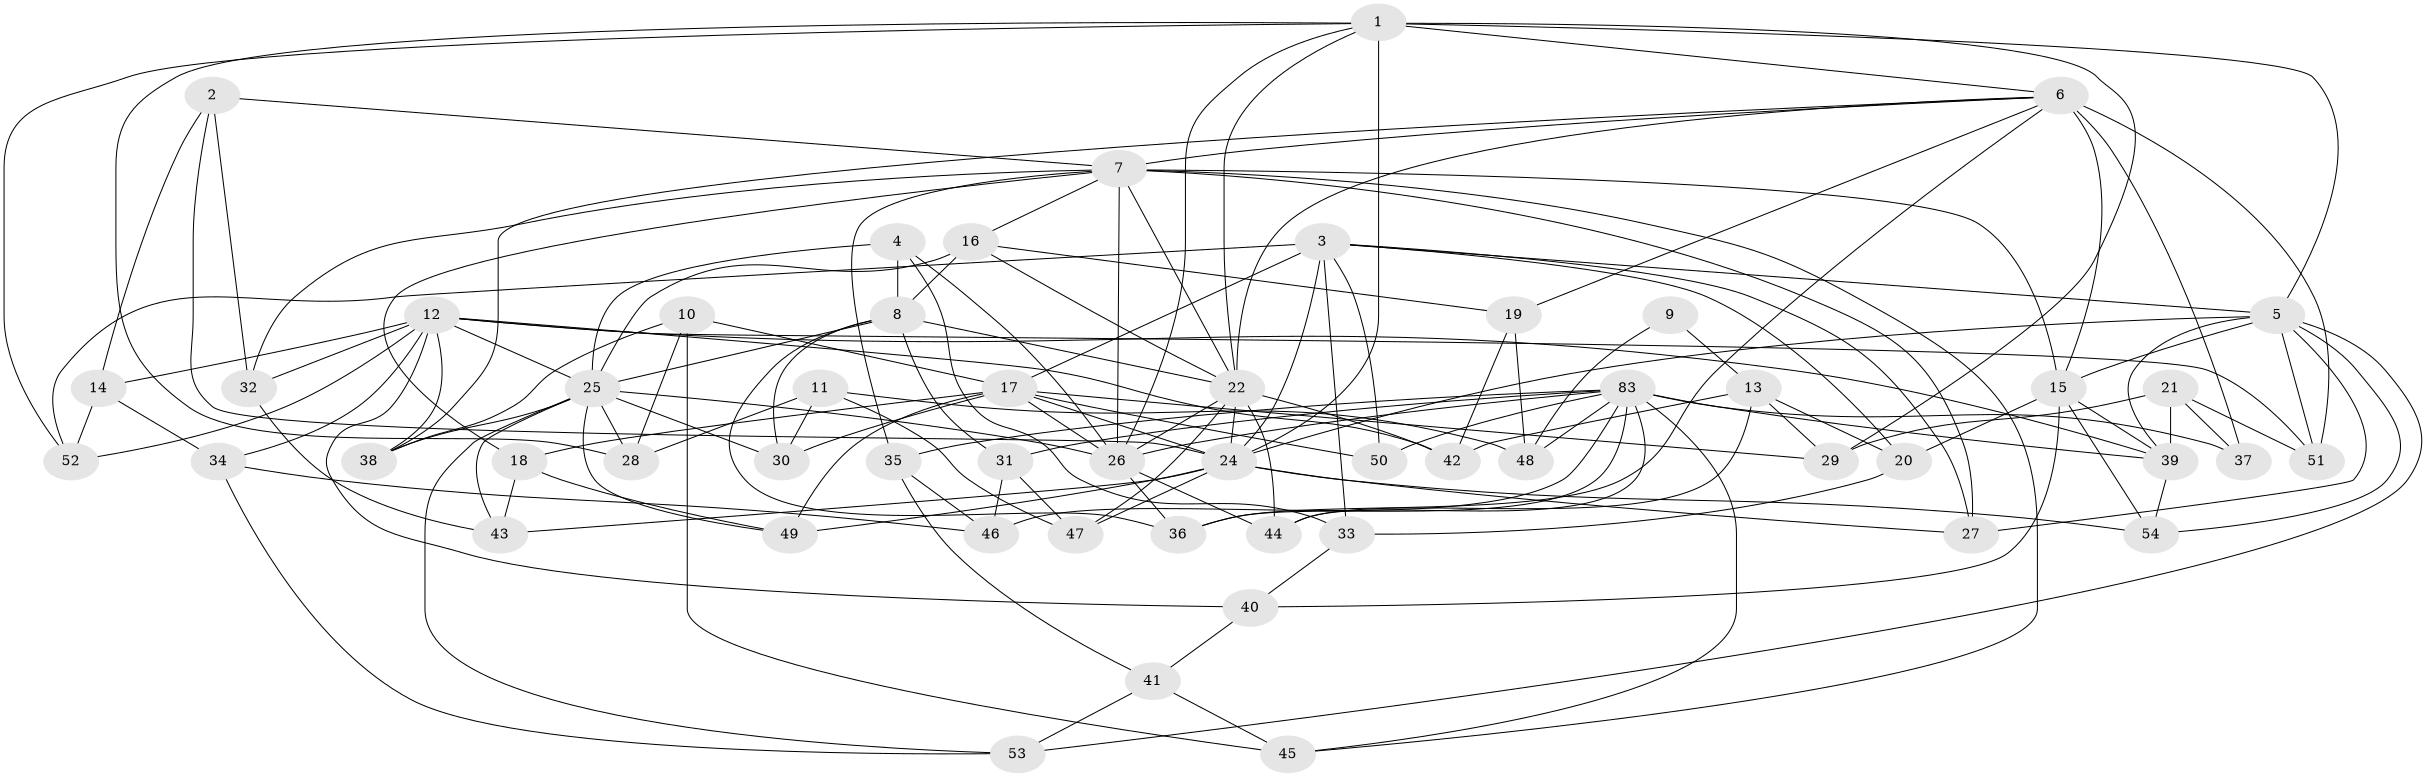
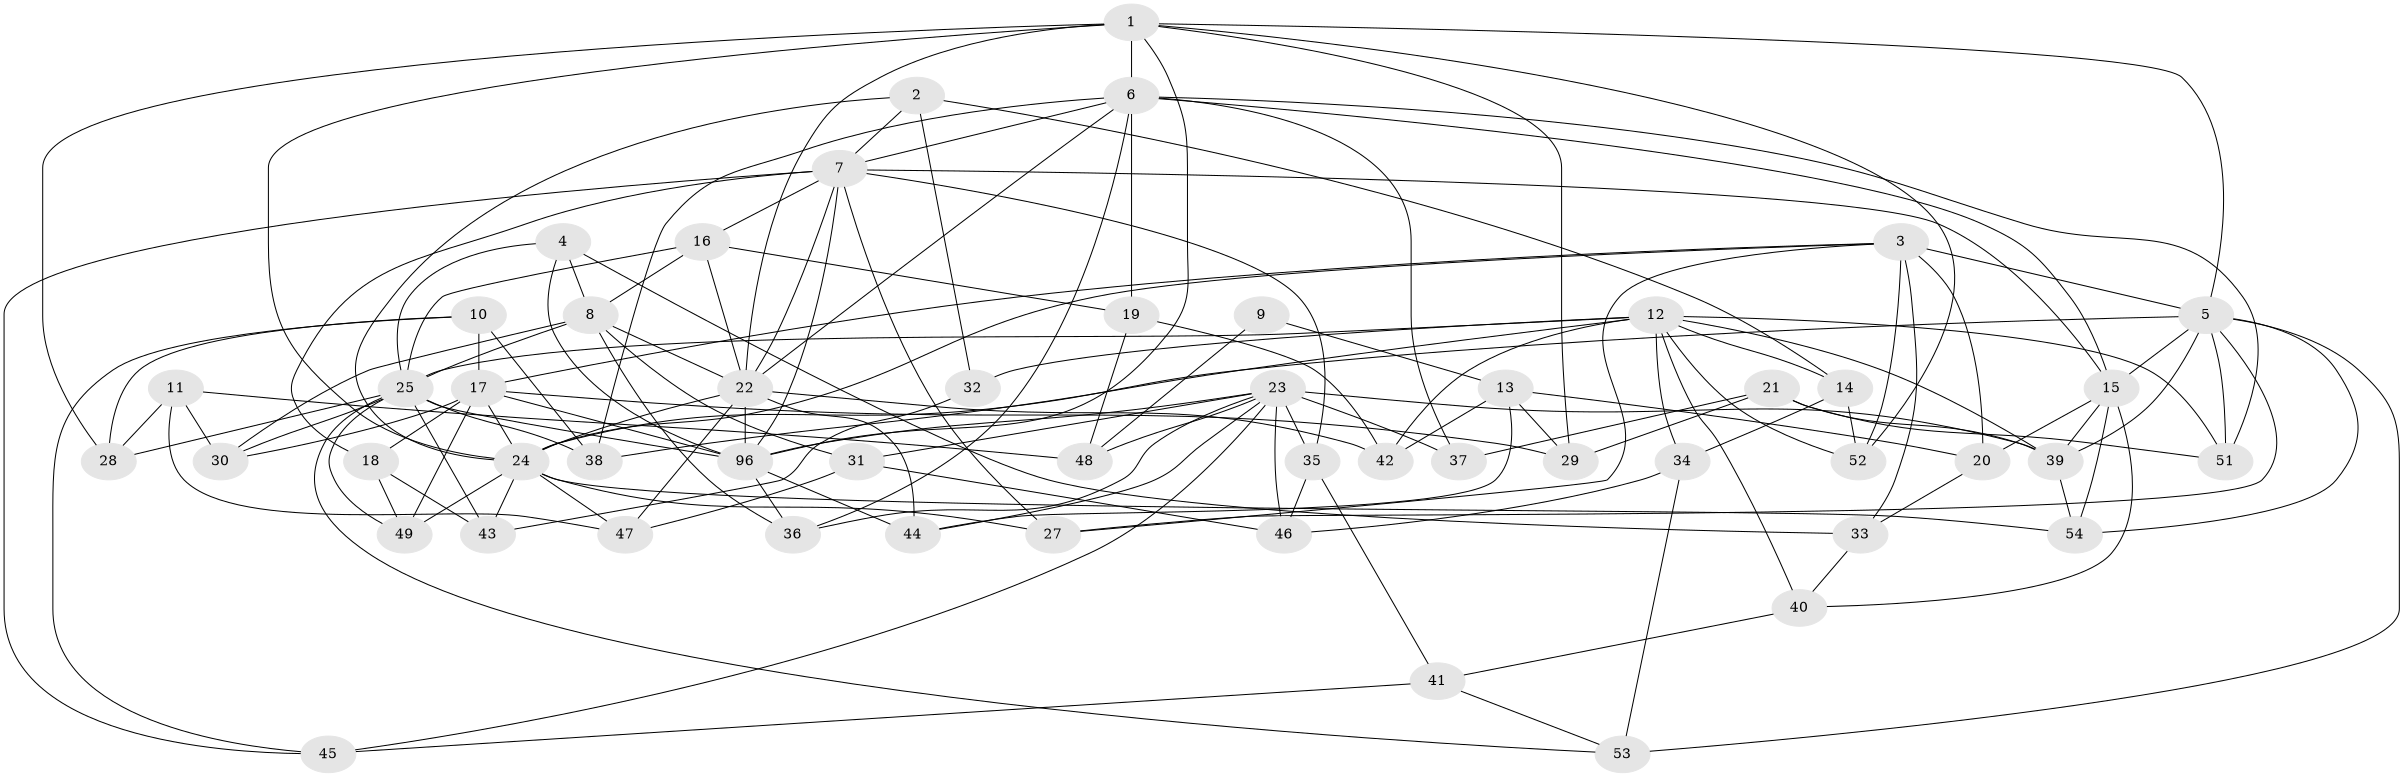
(643, 204) -> none
(1628, 388) -> (1278, 388)
(1117, 462) -> (745, 462)
(1380, 462) -> none
